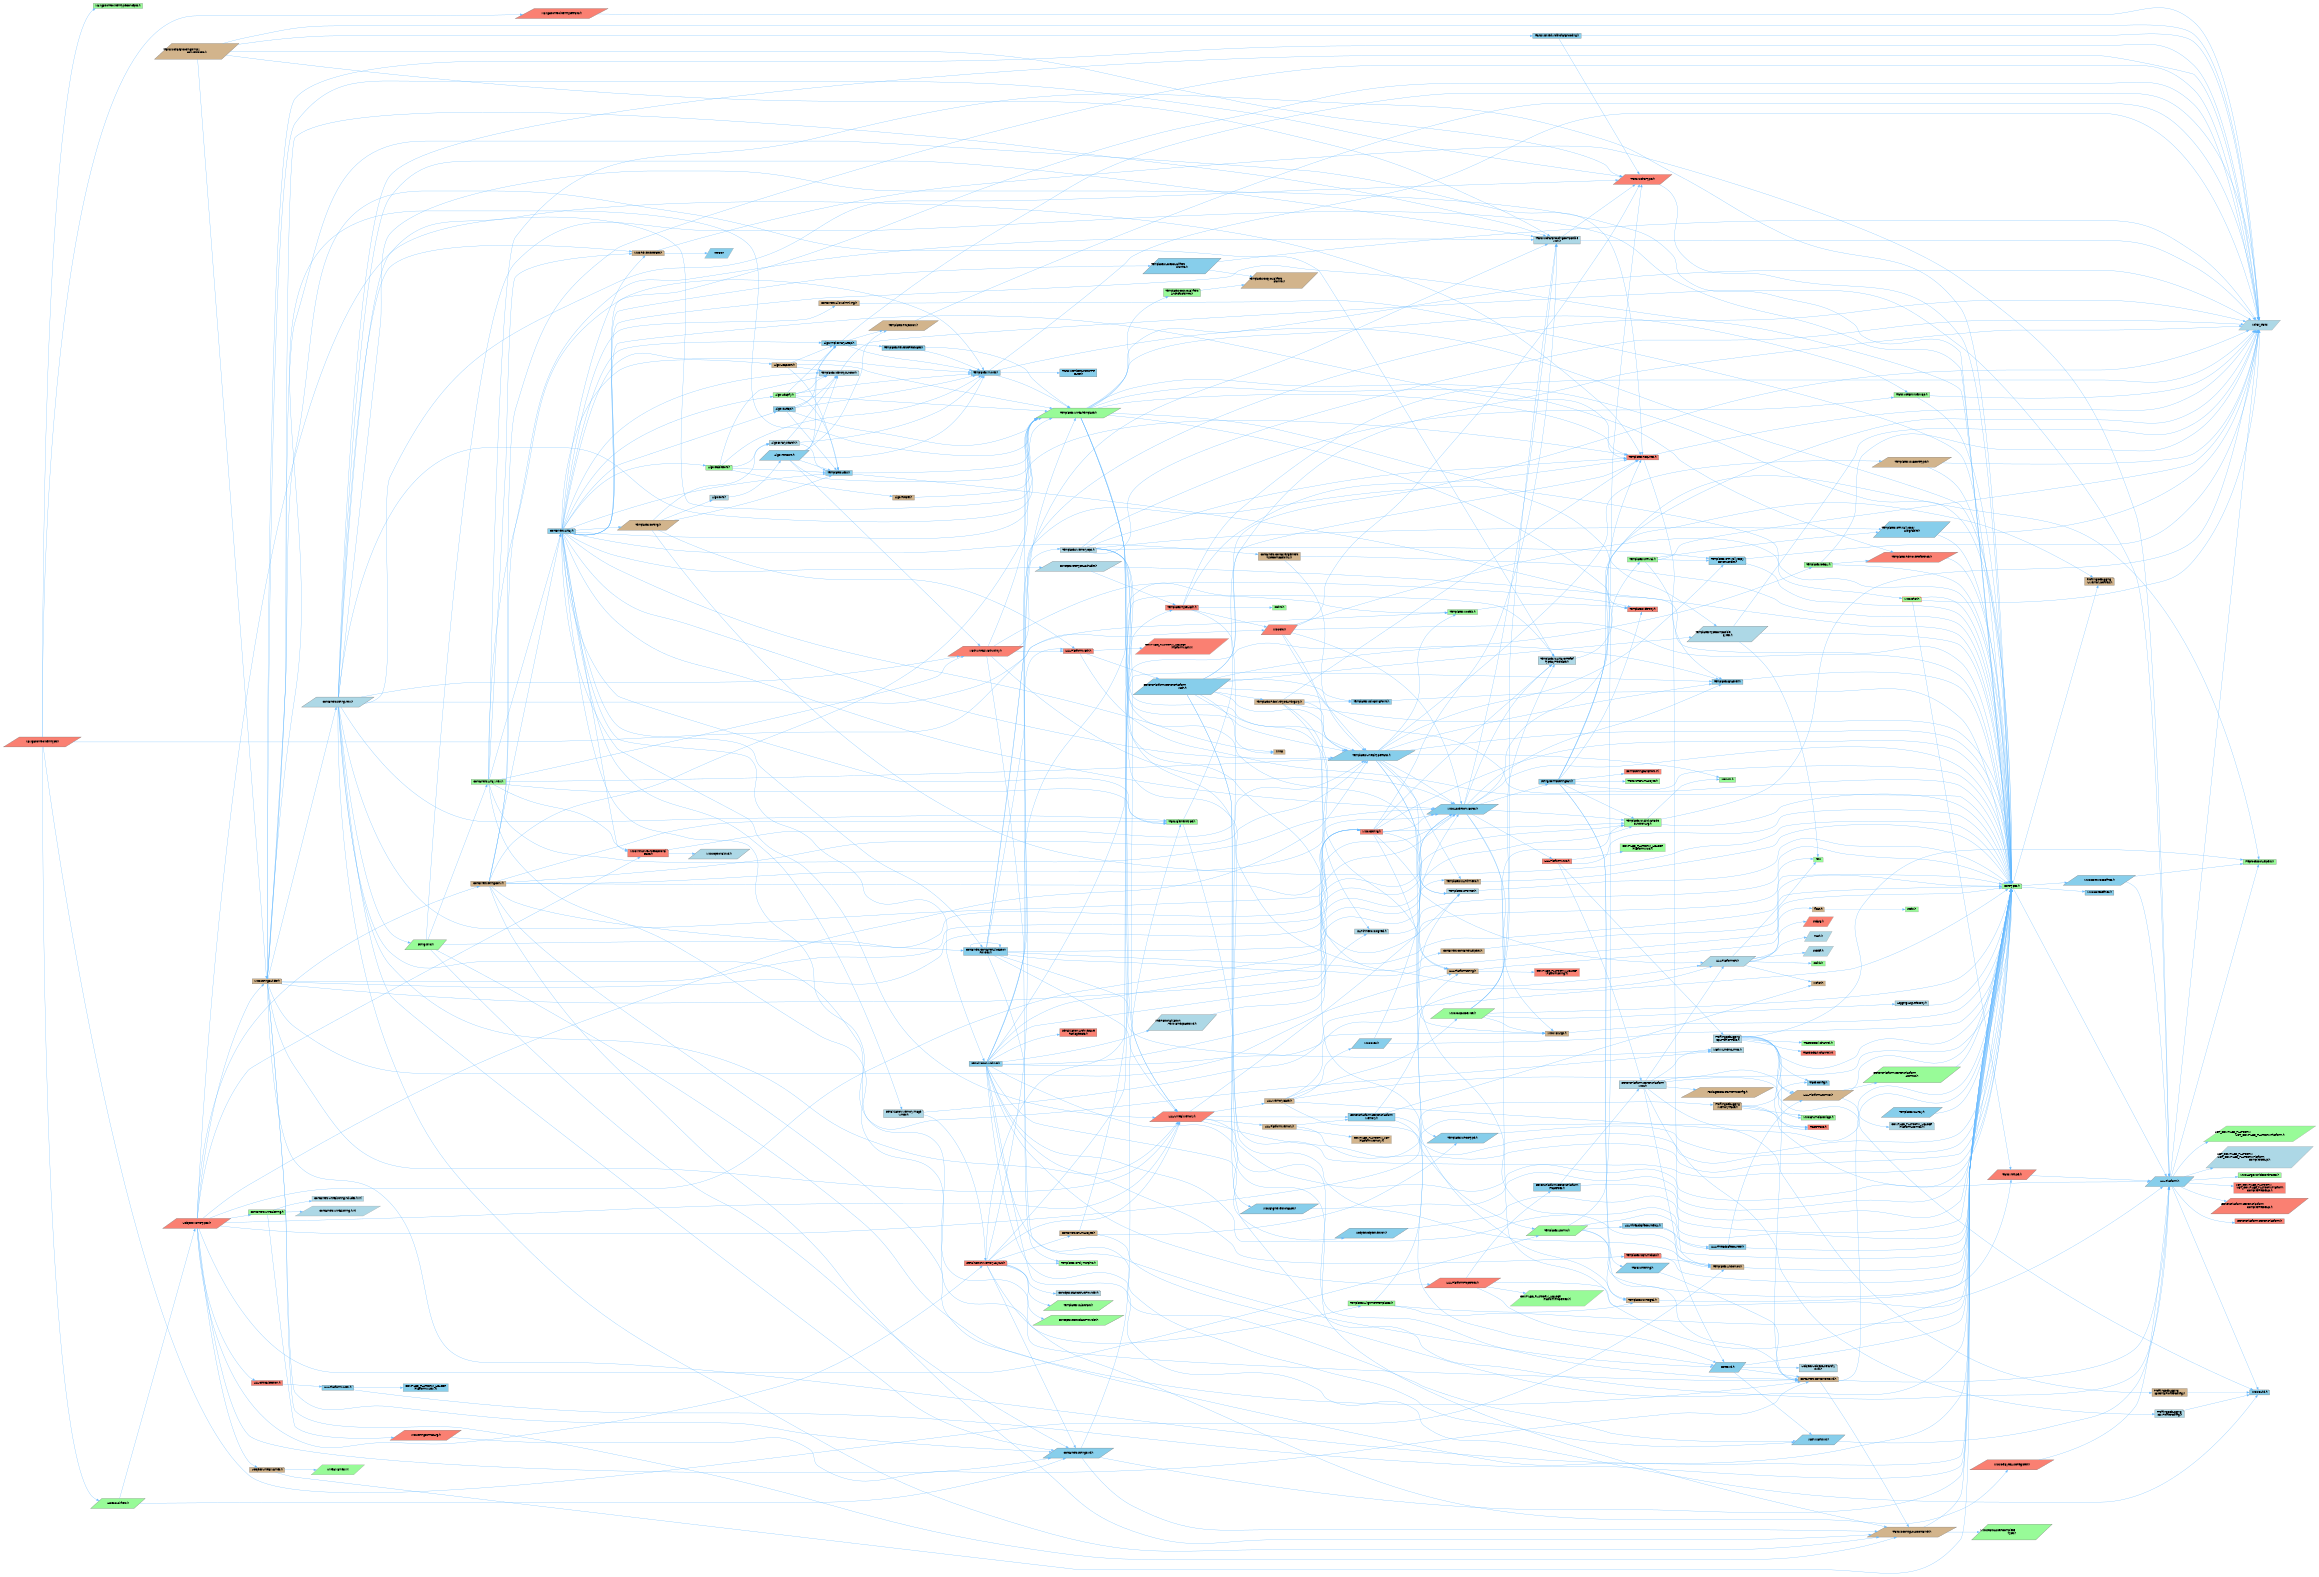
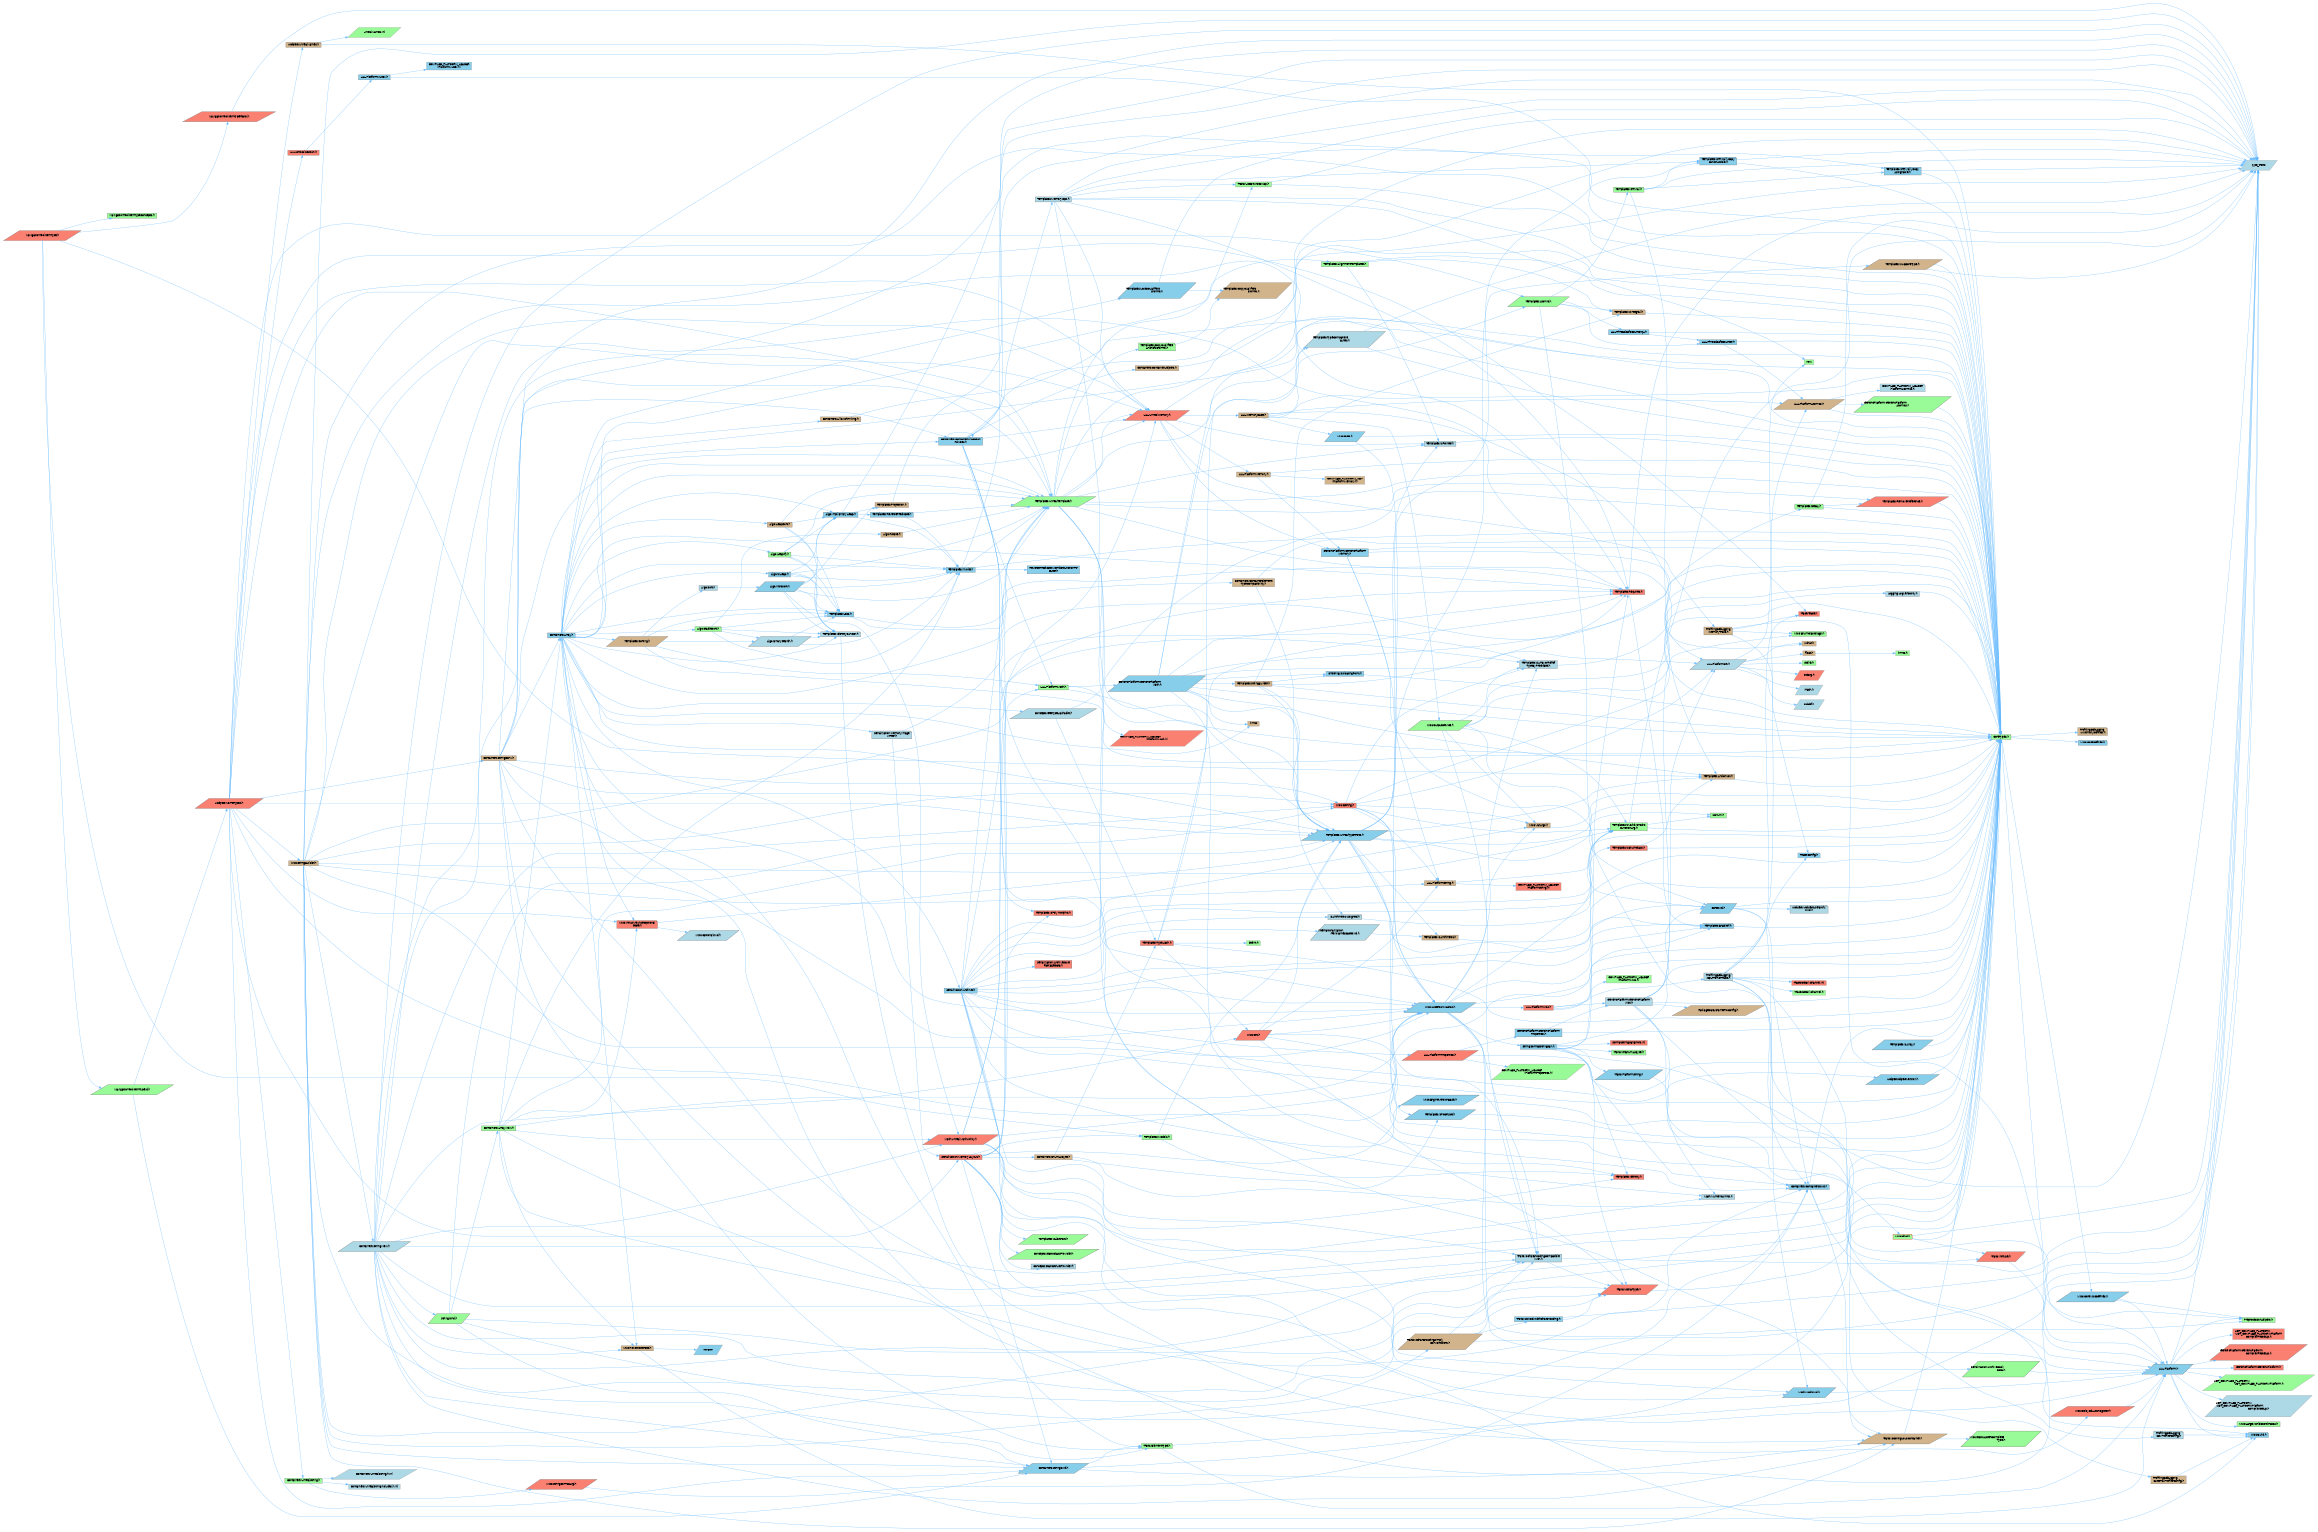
(2260, 325) -> (2259, 165)
(904, 326) -> (892, 505)
(1078, 373) -> (1053, 570)
(784, 443) -> (780, 641)
(1791, 505) -> (1815, 571)
(232, 518) -> (599, 1447)
(1912, 530) -> (1903, 171)
(1078, 651) -> (1053, 687)
(1420, 682) -> (1253, 991)
(1279, 702) -> (1253, 684)
(1372, 702) -> (1345, 674)
(1799, 739) -> none
(841, 792) -> none
(1912, 909) -> (1903, 653)
(1078, 1263) -> (1053, 913)
(1643, 1268) -> (1629, 1075)
(1592, 1333) -> (1577, 795)
none -> (2001, 1369)
(1818, 1379) -> (1809, 1187)
(118, 1503) -> (132, 1090)
